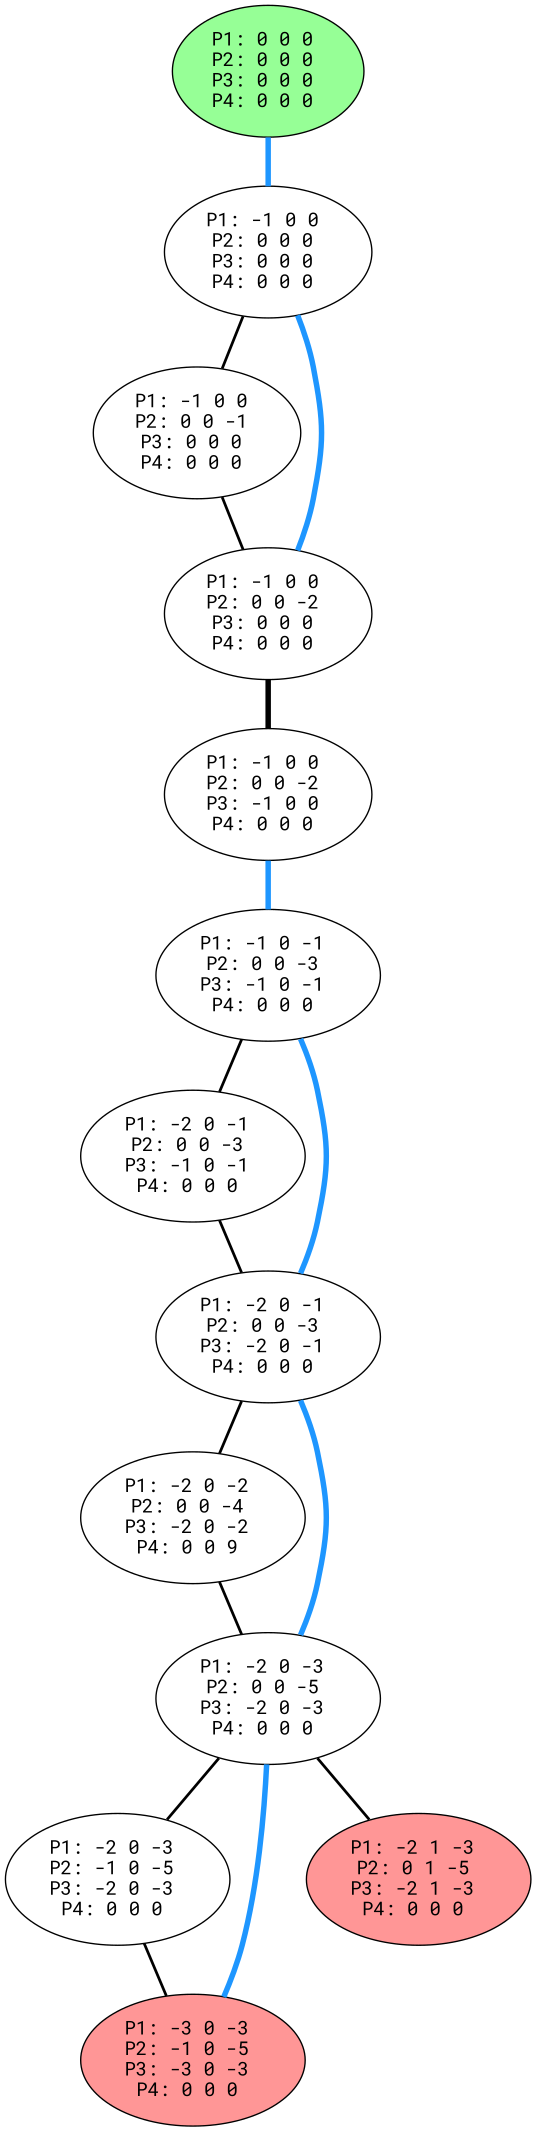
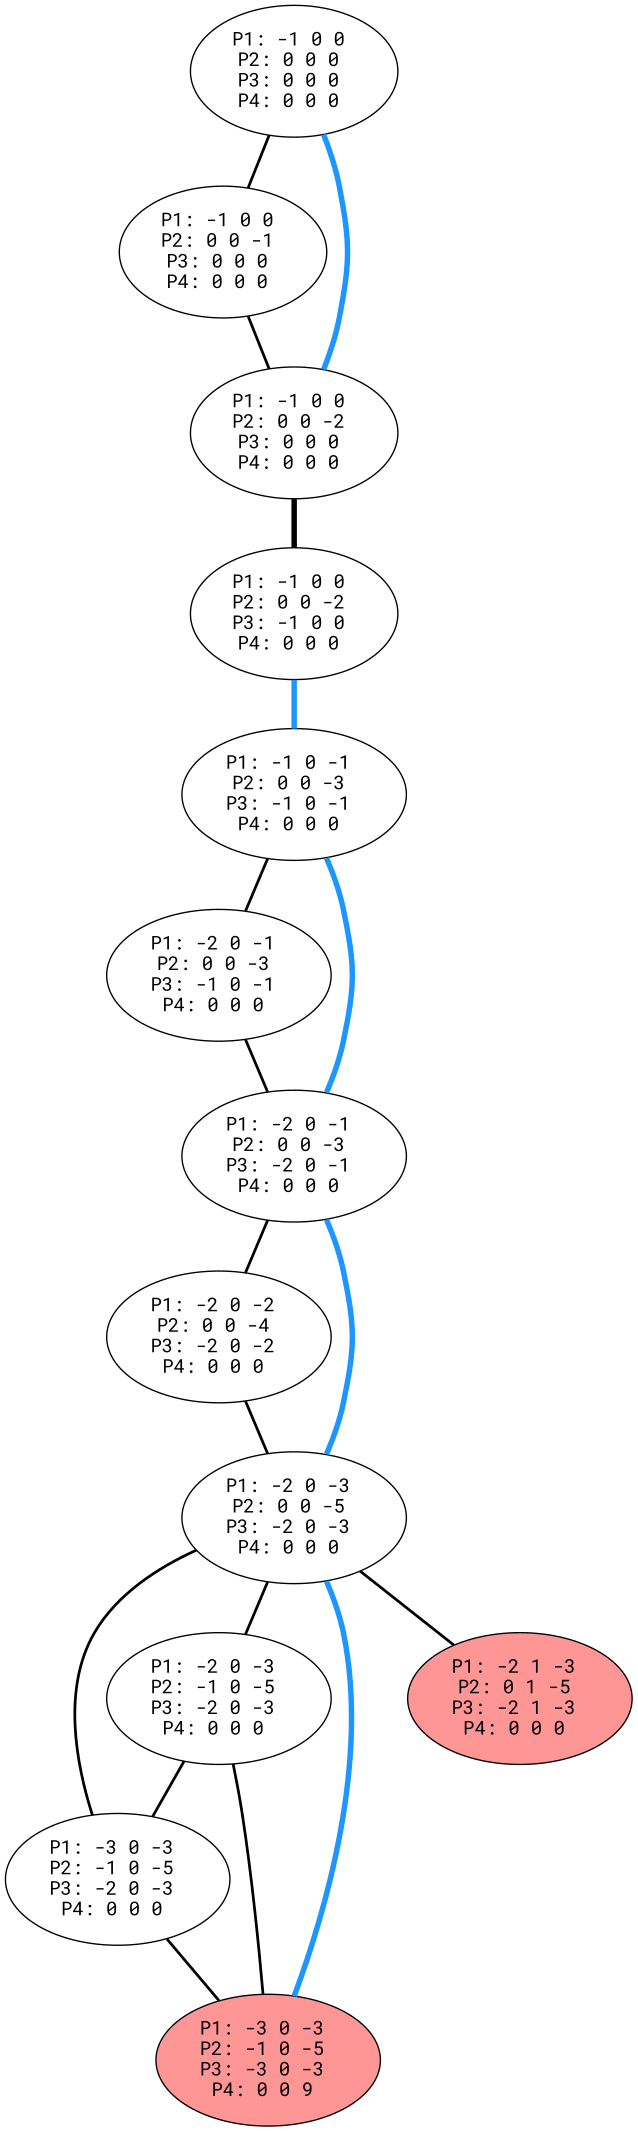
(268, 71) -> none
(193, 1518) -> (219, 1337)
none -> (118, 1879)
(193, 2060) -> (268, 2060)
